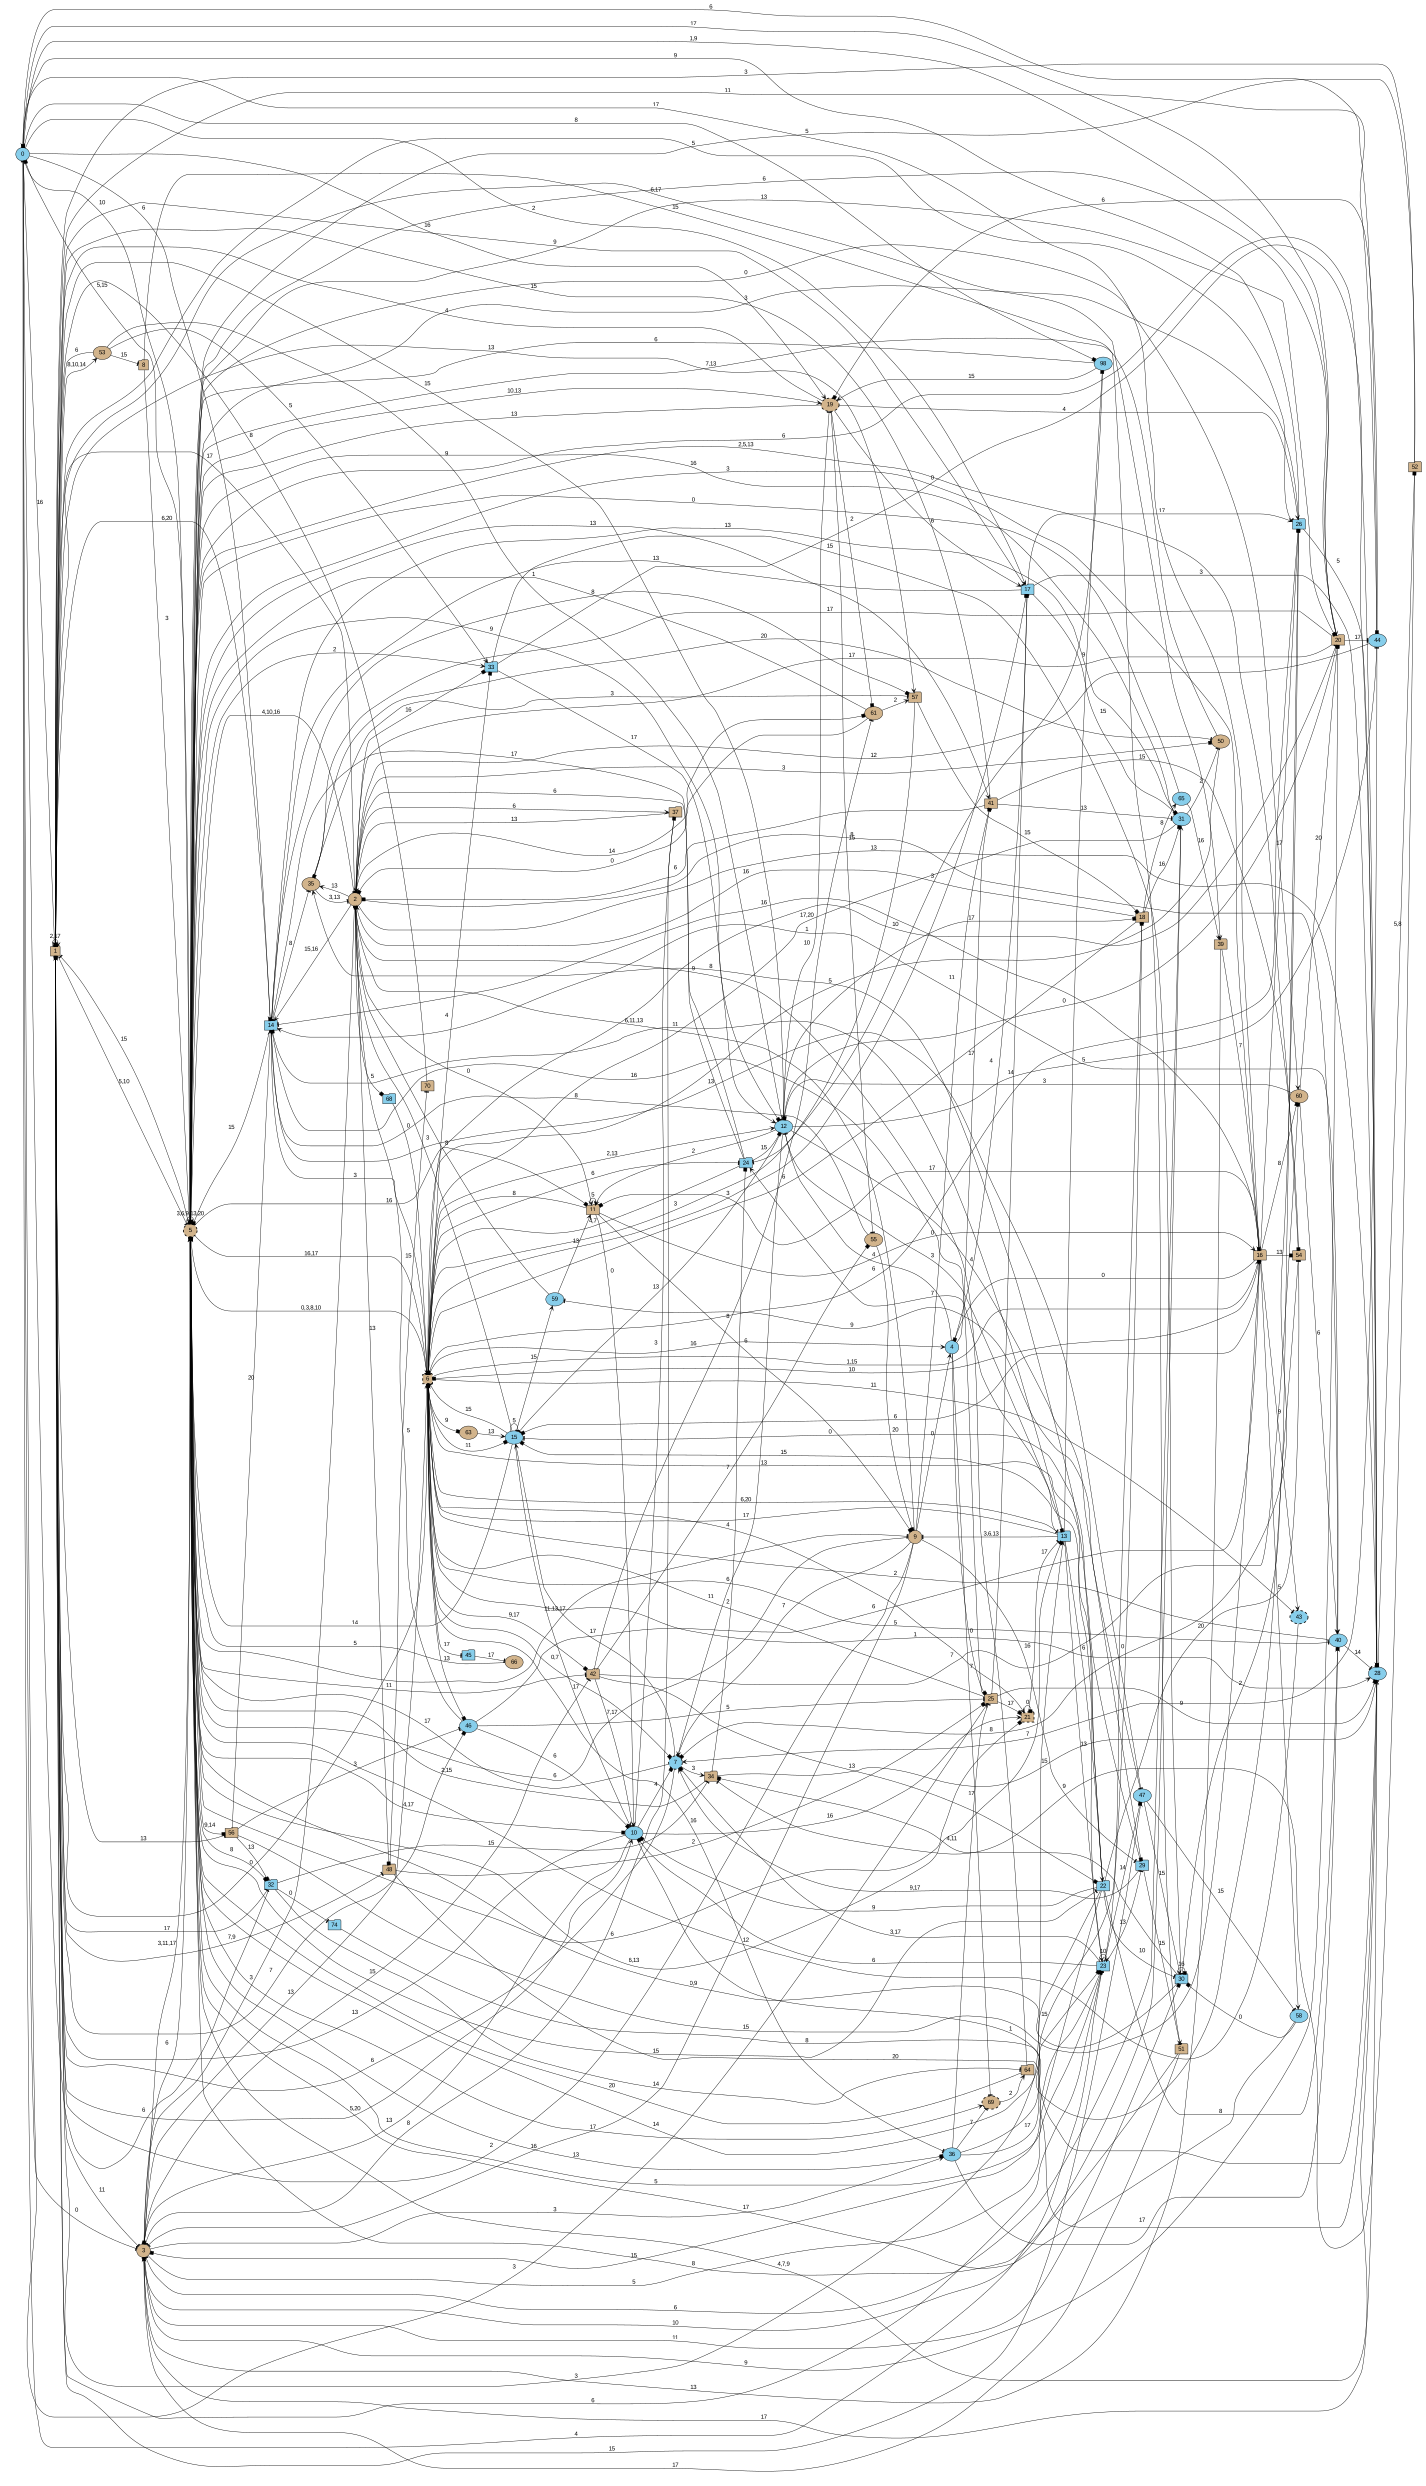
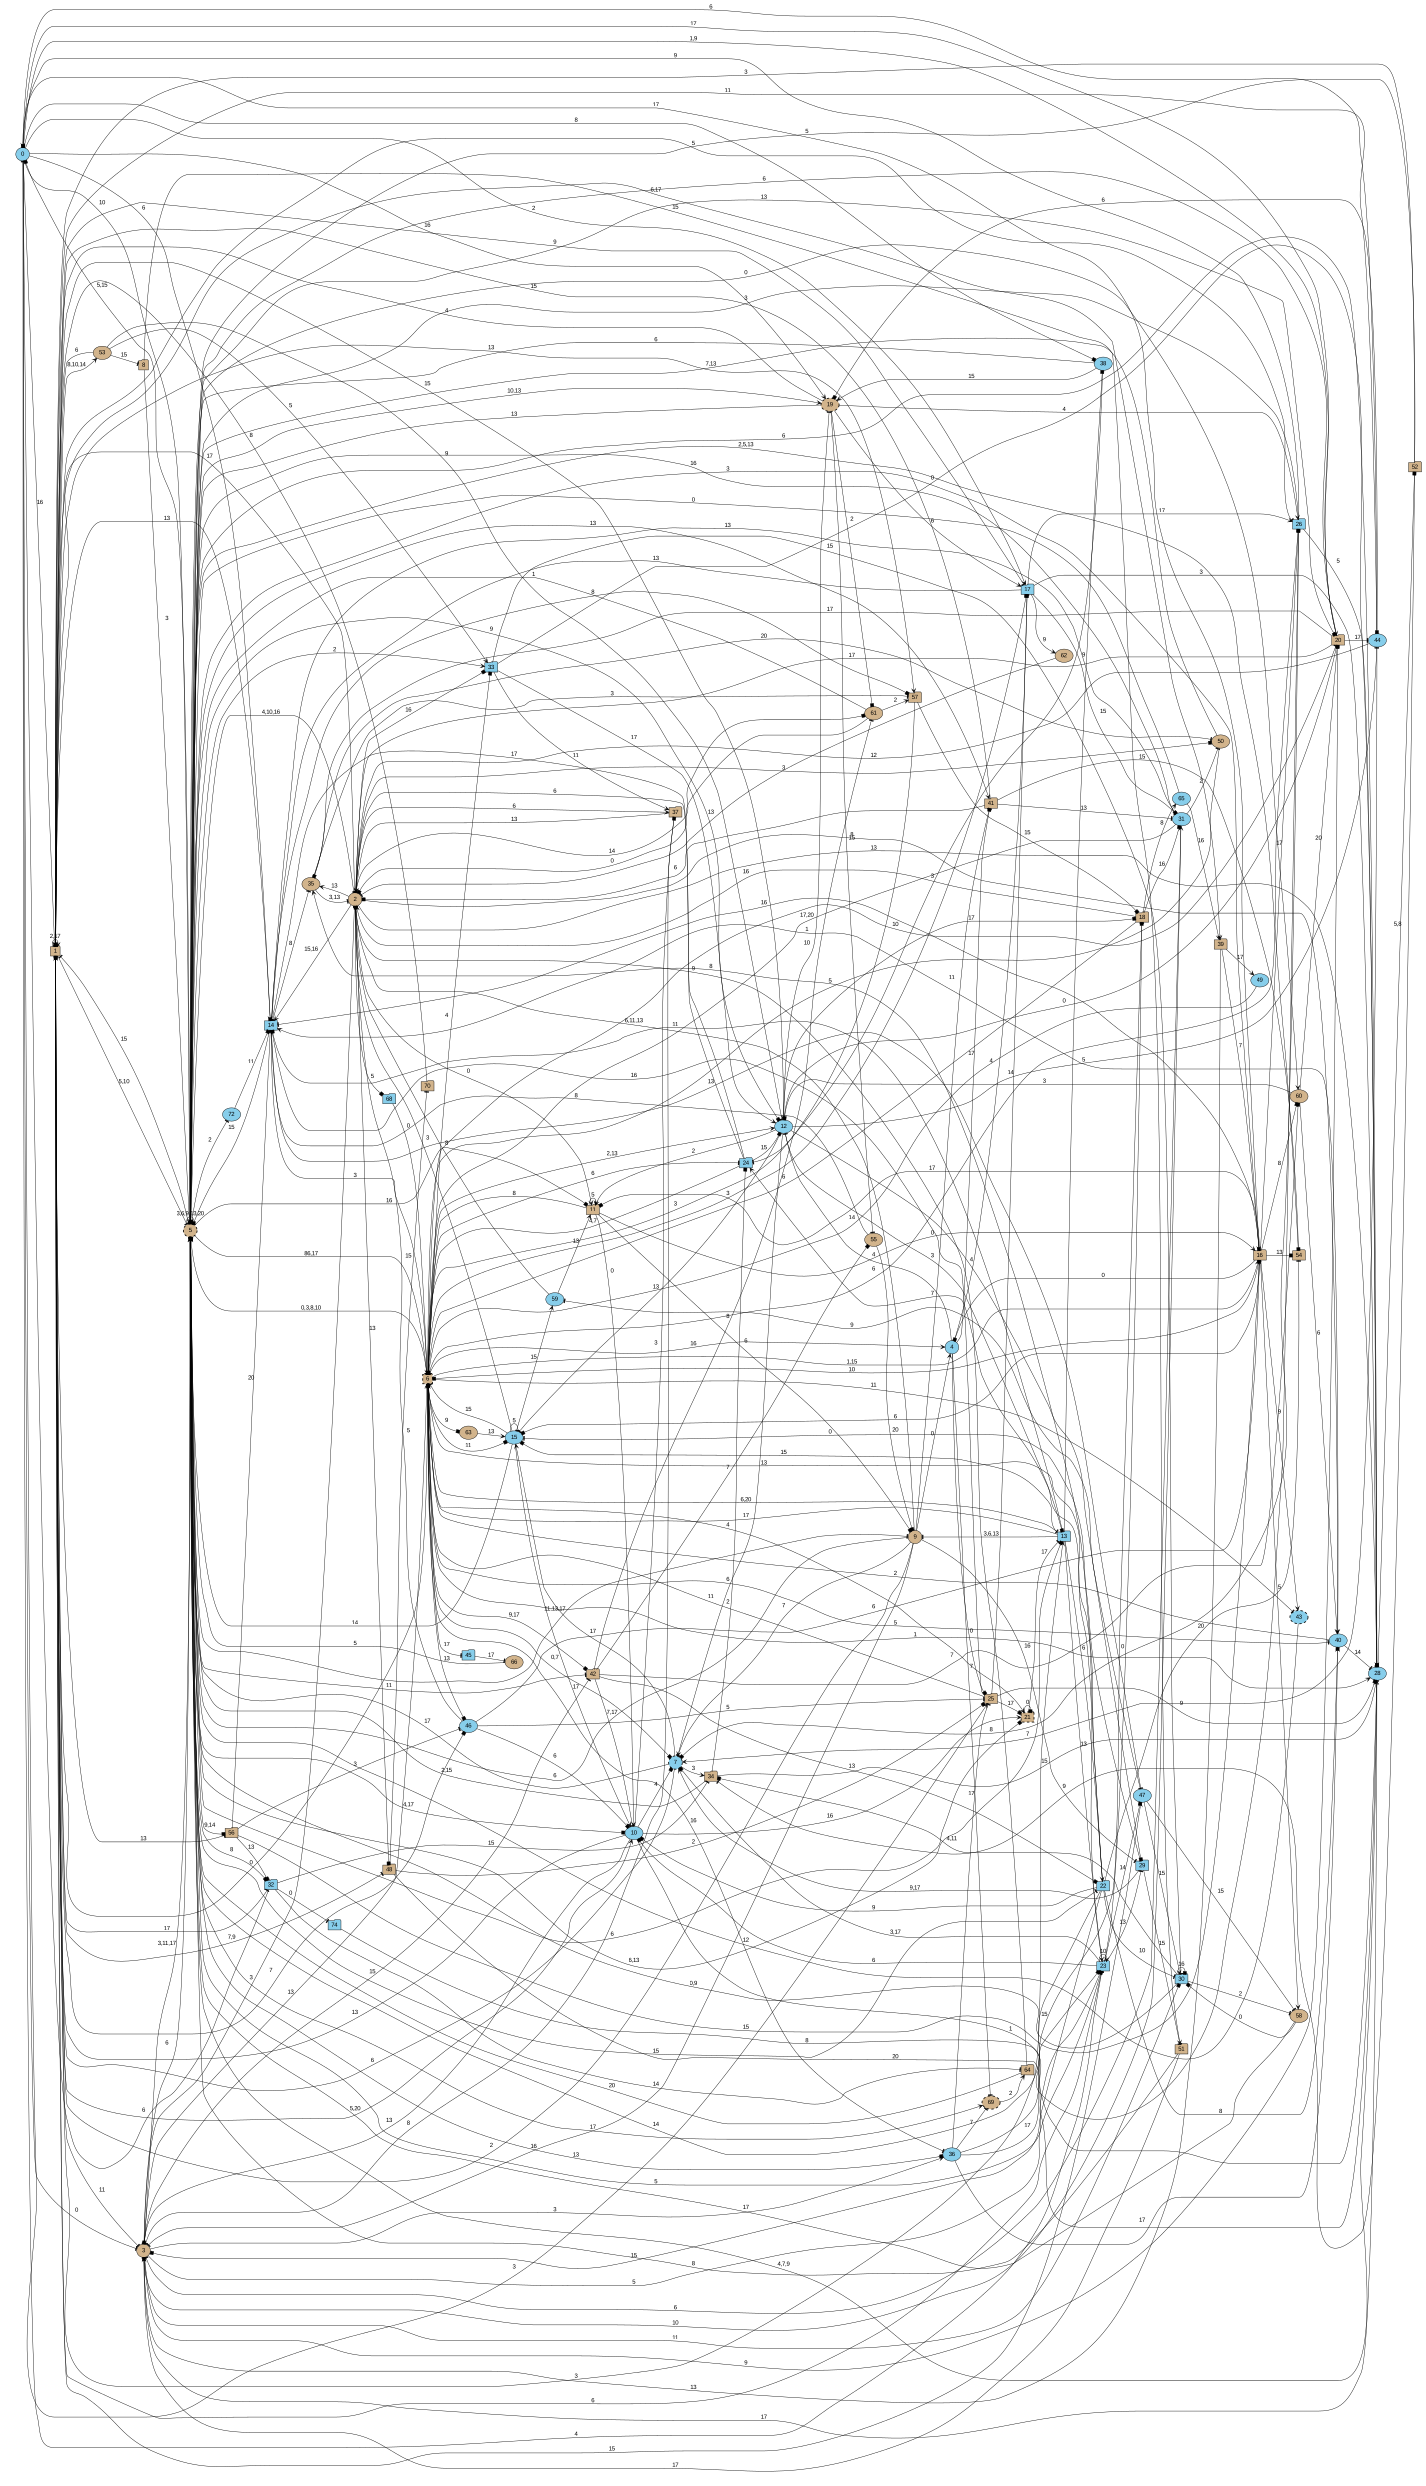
(1103, 364) -> (1103, 364)
(167, 519) -> (167, 519)
none -> (1064, 656)
none -> (567, 755)
none -> (1260, 980)
none -> (232, 1114)
(311, 1254) -> (311, 1254)
(1264, 1623) -> (1238, 1997)
(1299, 2016) -> (1299, 2016)
